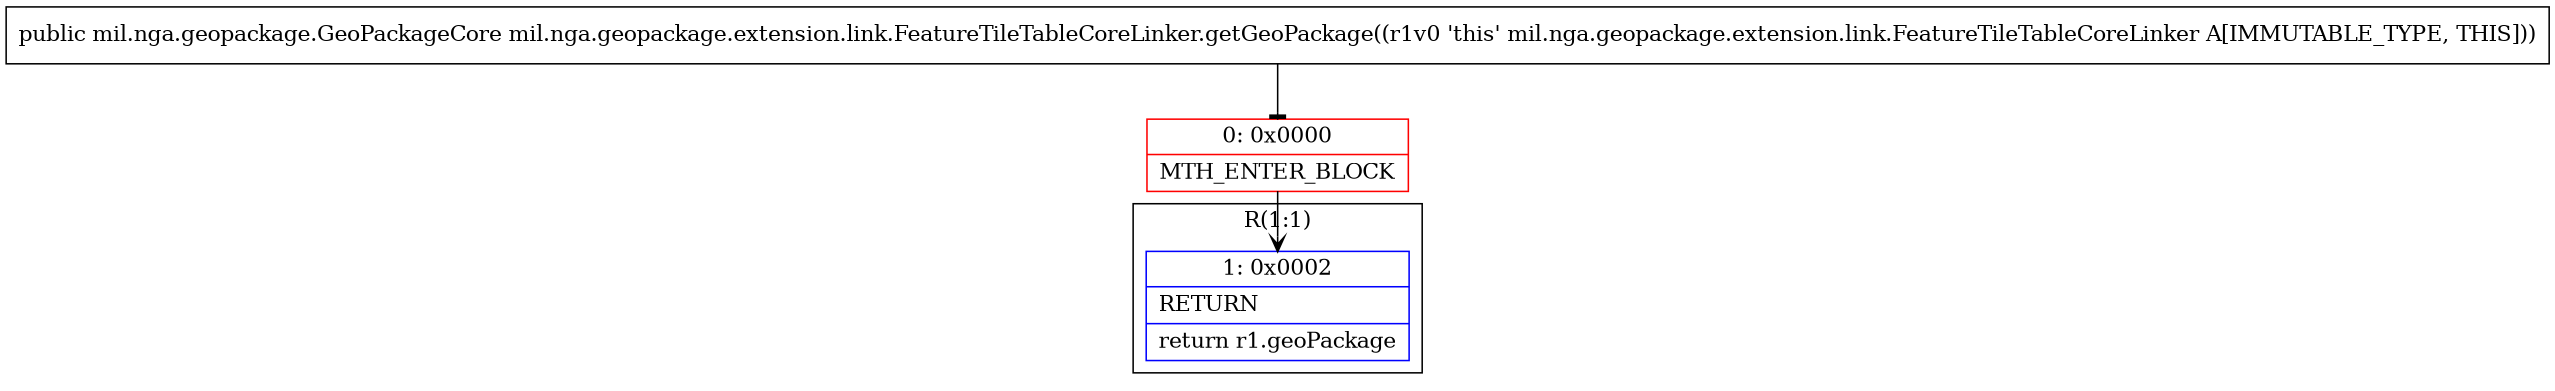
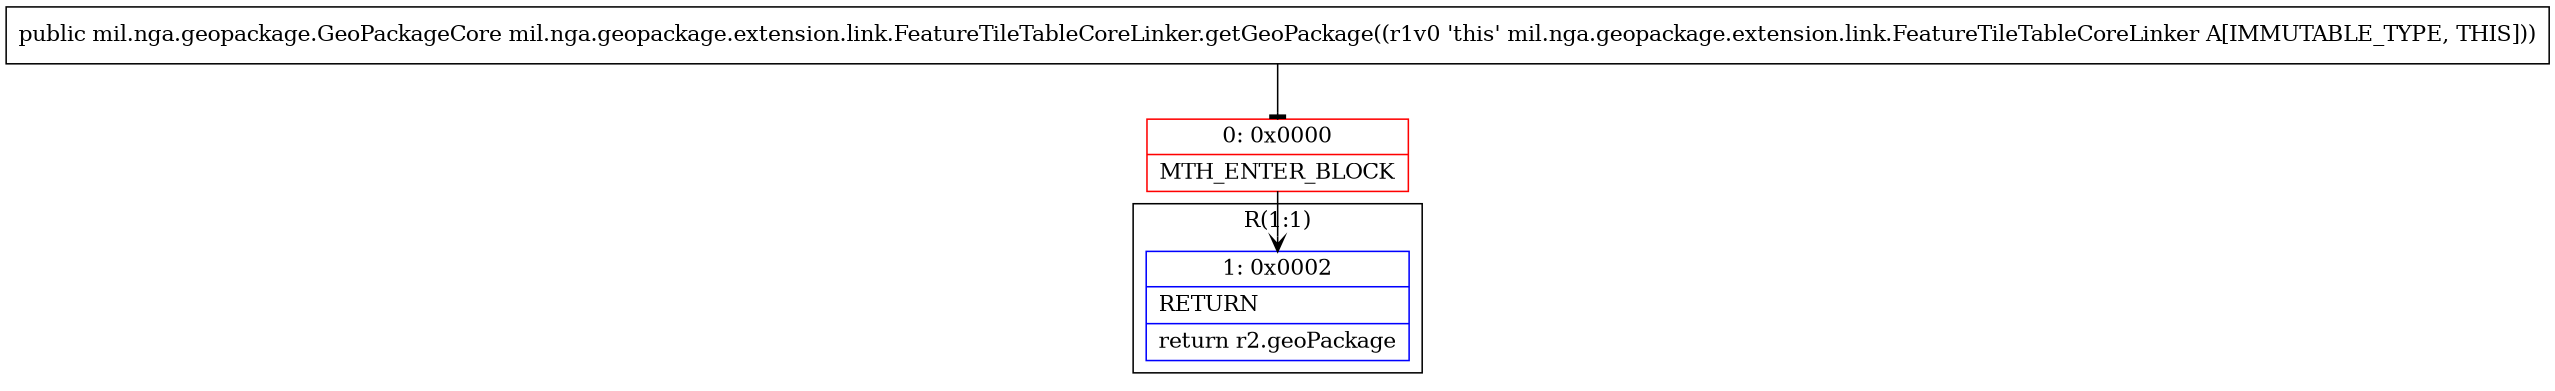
(1278, 341) -> (1278, 341)
